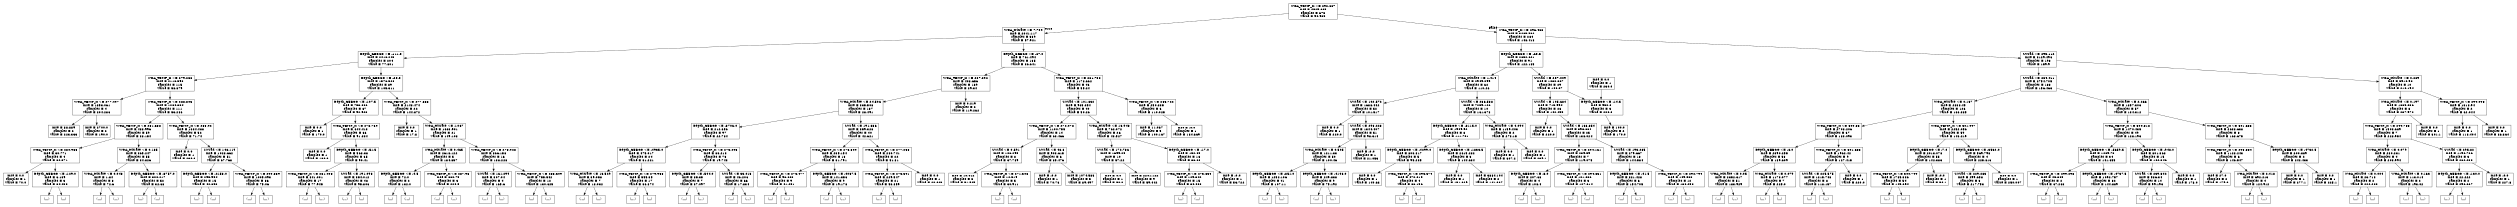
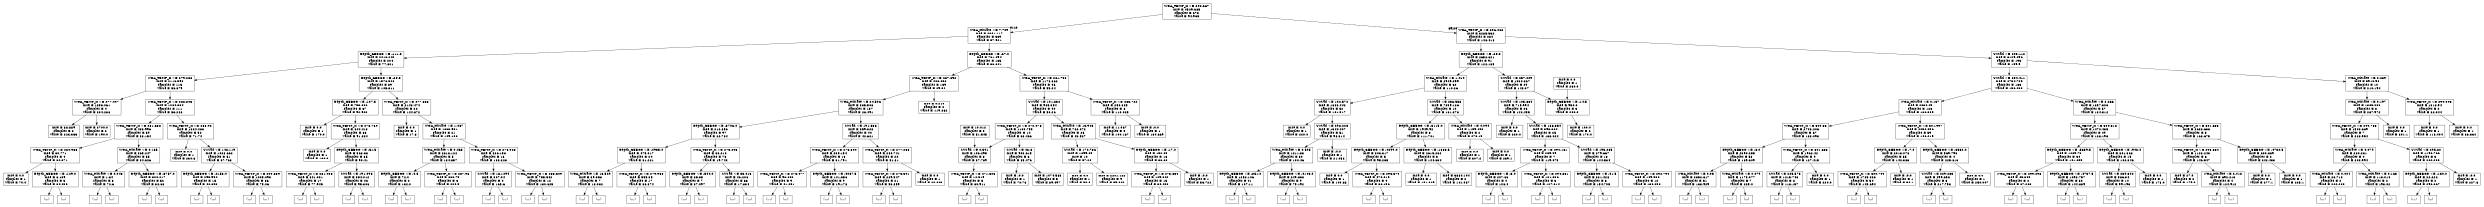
(984, 167) -> (975, 141)
